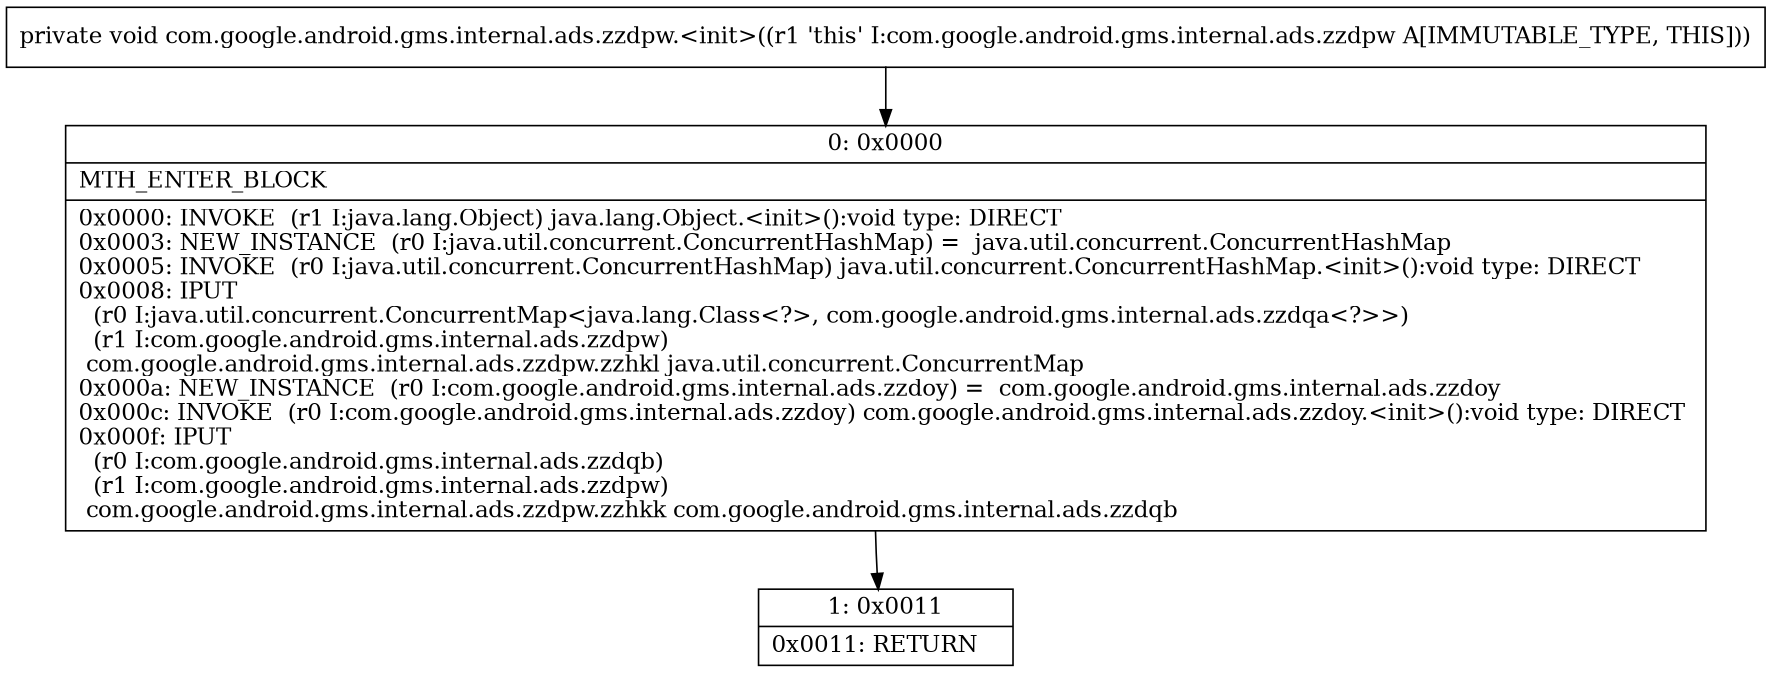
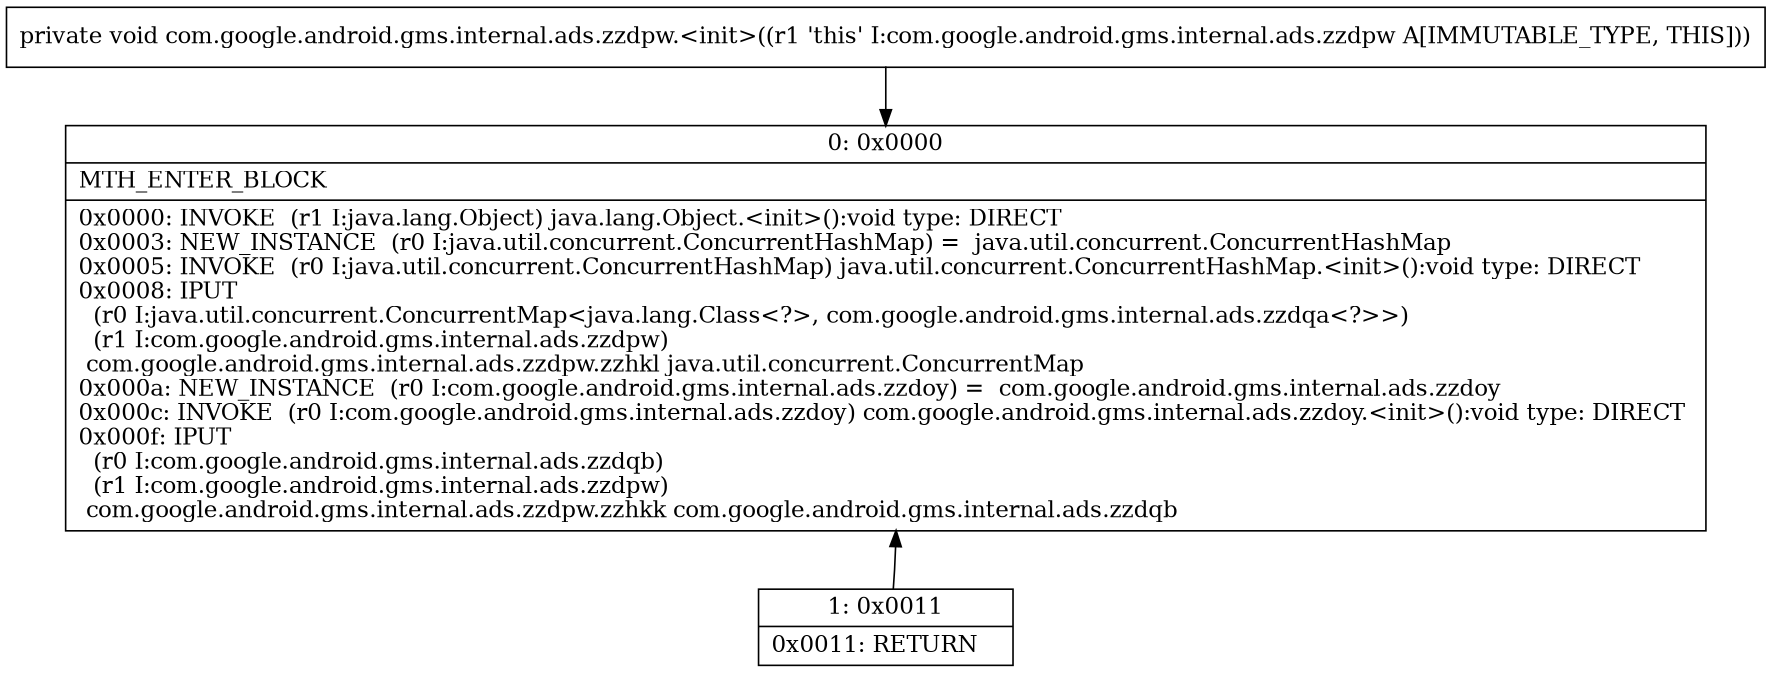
(876, 552) -> (895, 568)
